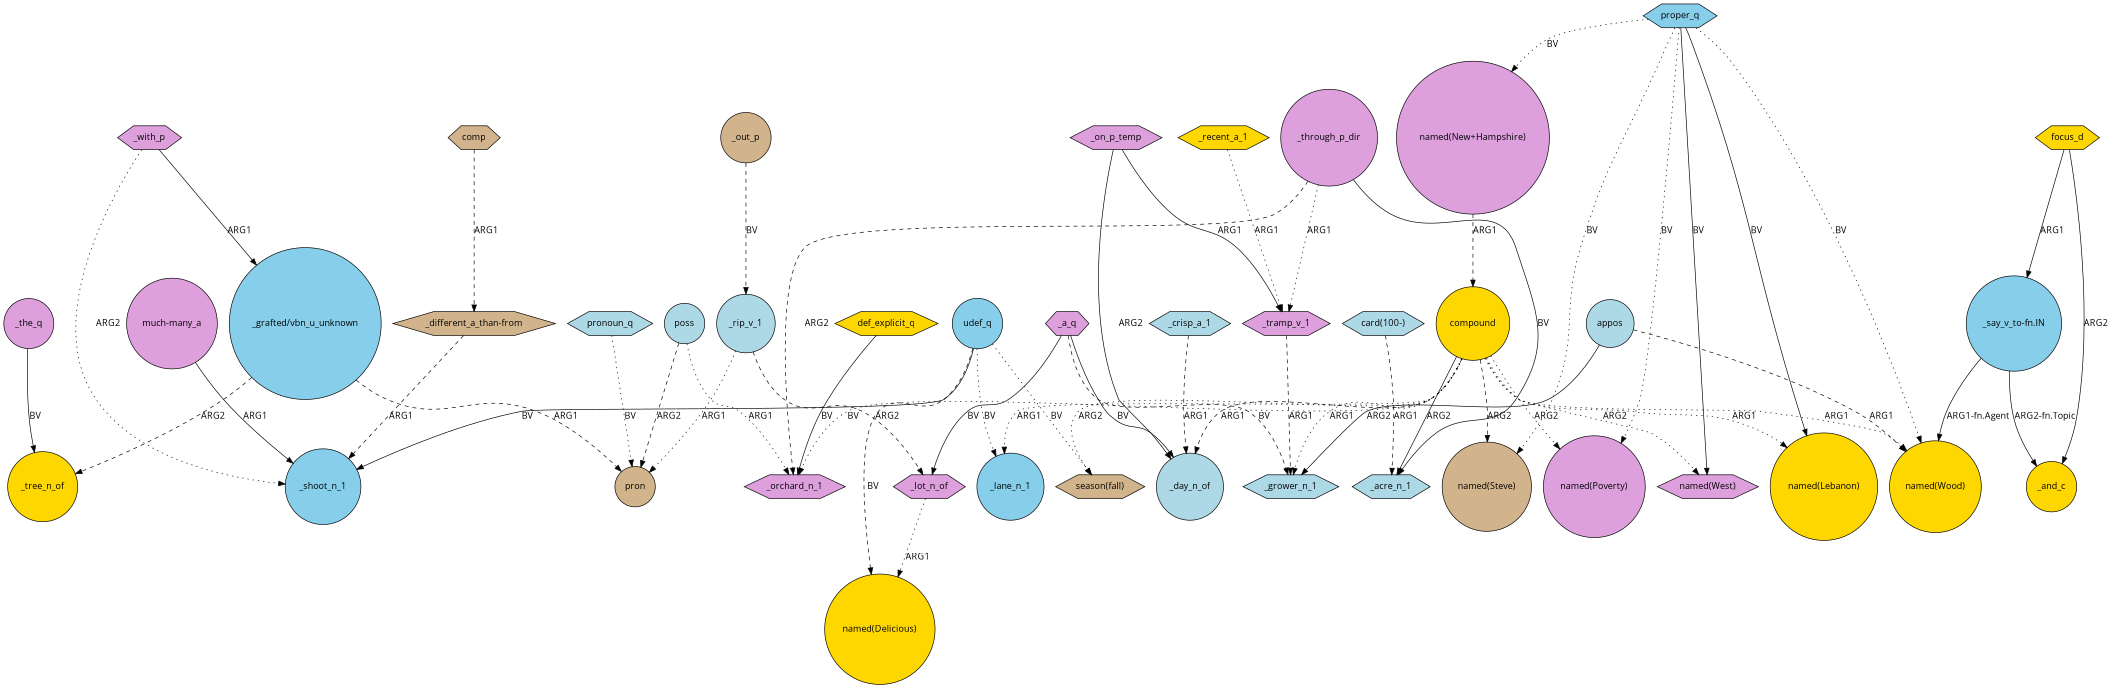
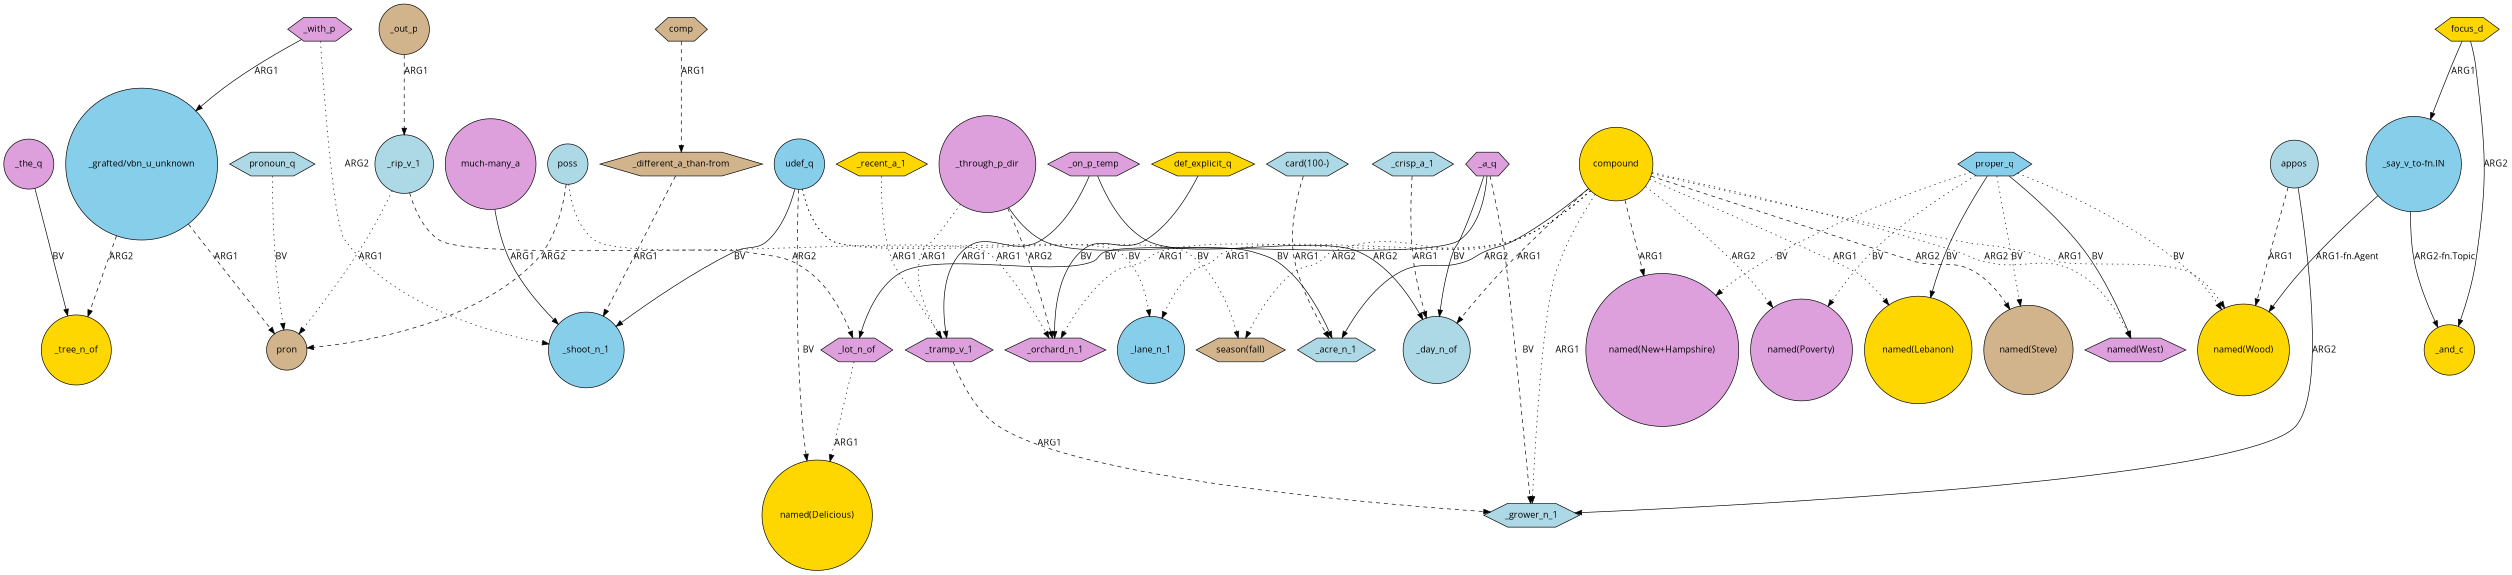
(752, 231) -> (416, 71)
(1473, 247) -> (1634, 235)
(853, 416) -> (1171, 257)
